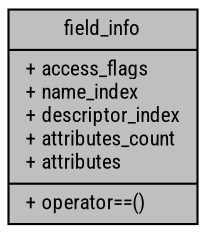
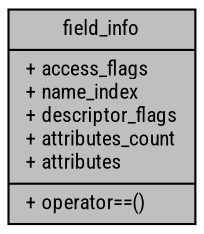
(103, 116) -> (102, 116)
